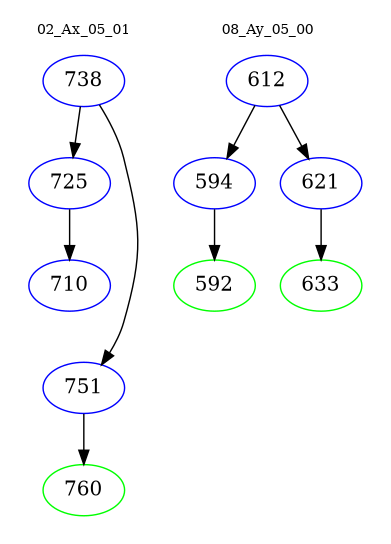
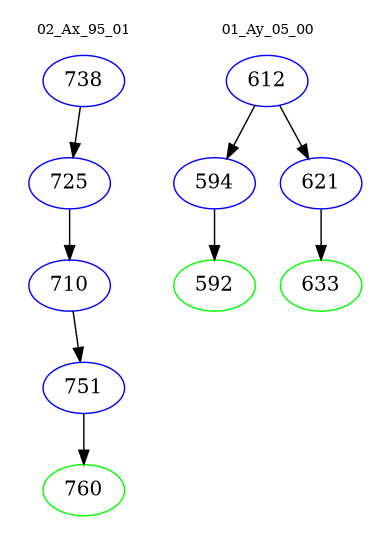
(84, 31) -> (84, 31)
(268, 31) -> (268, 31)
(137, 228) -> (76, 329)
